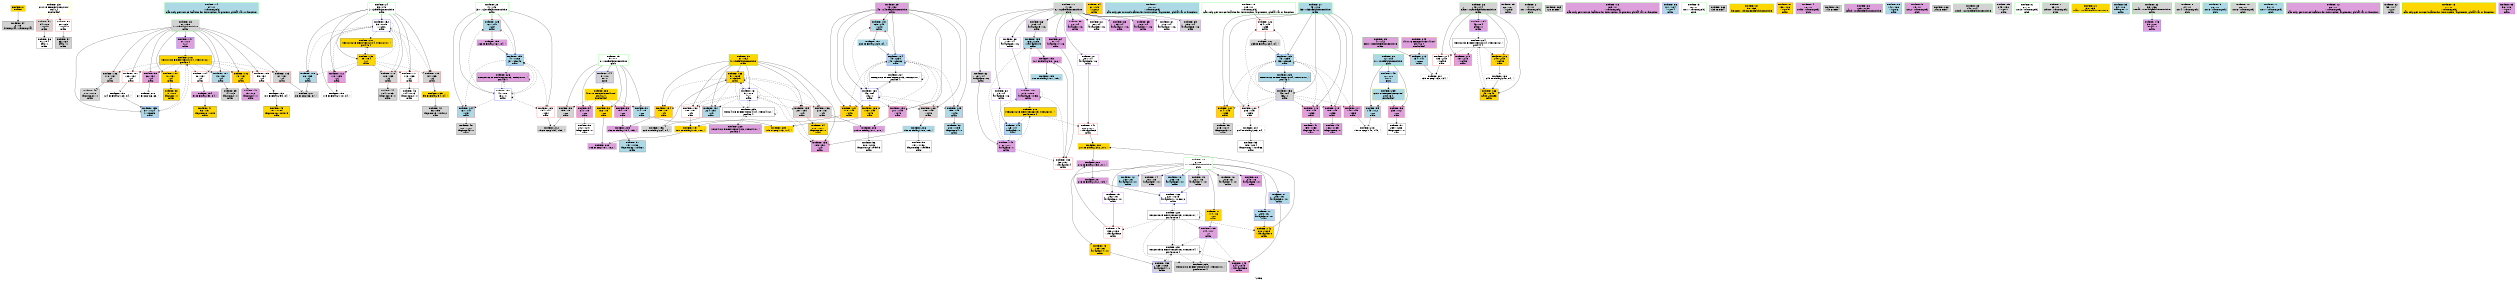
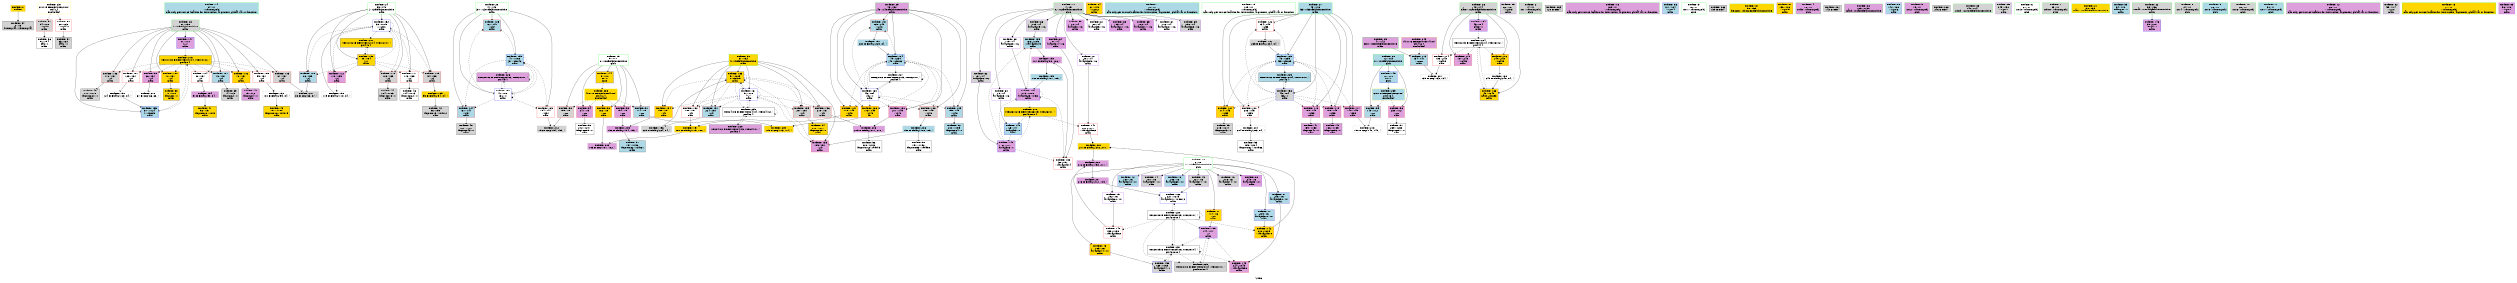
(1257, 17) -> (1287, 18)
(492, 43) -> none
(605, 77) -> (605, 77)
none -> (1039, 84)
(870, 115) -> (870, 115)
none -> (1206, 251)
